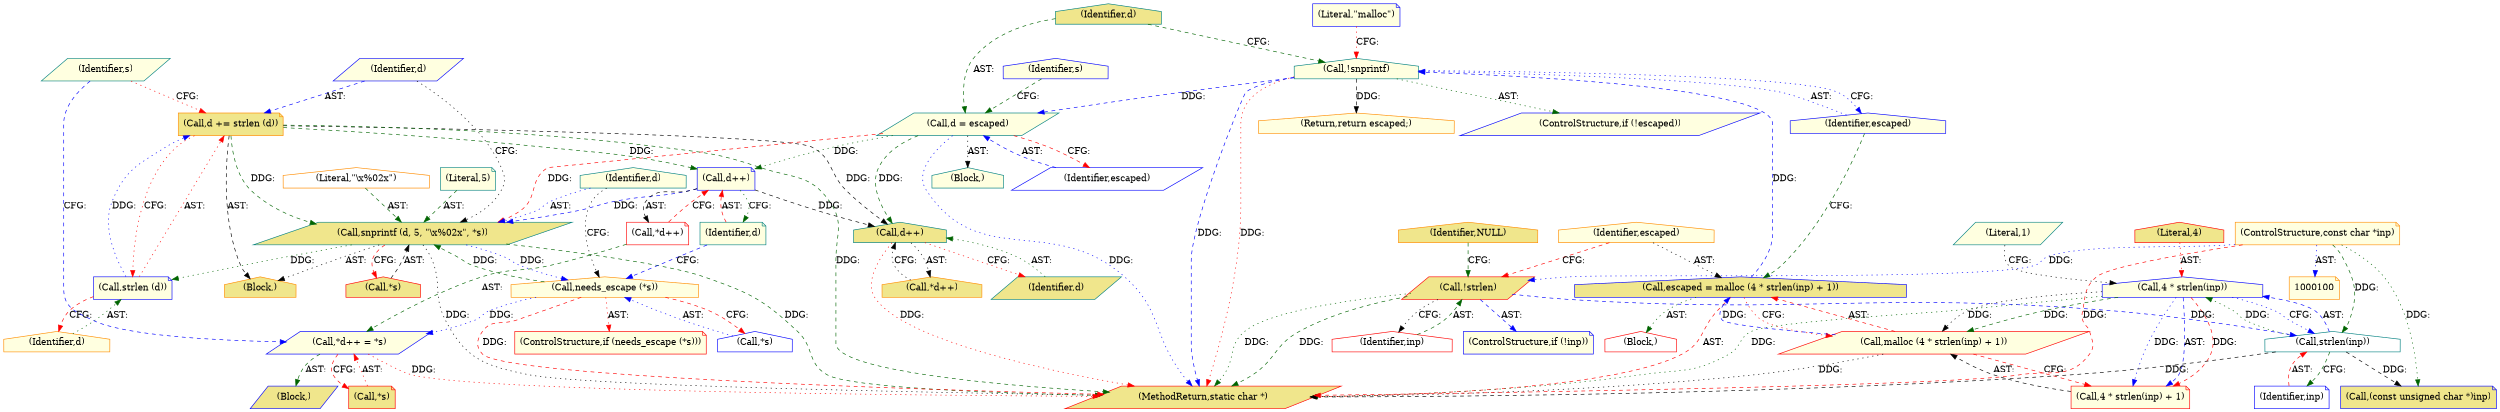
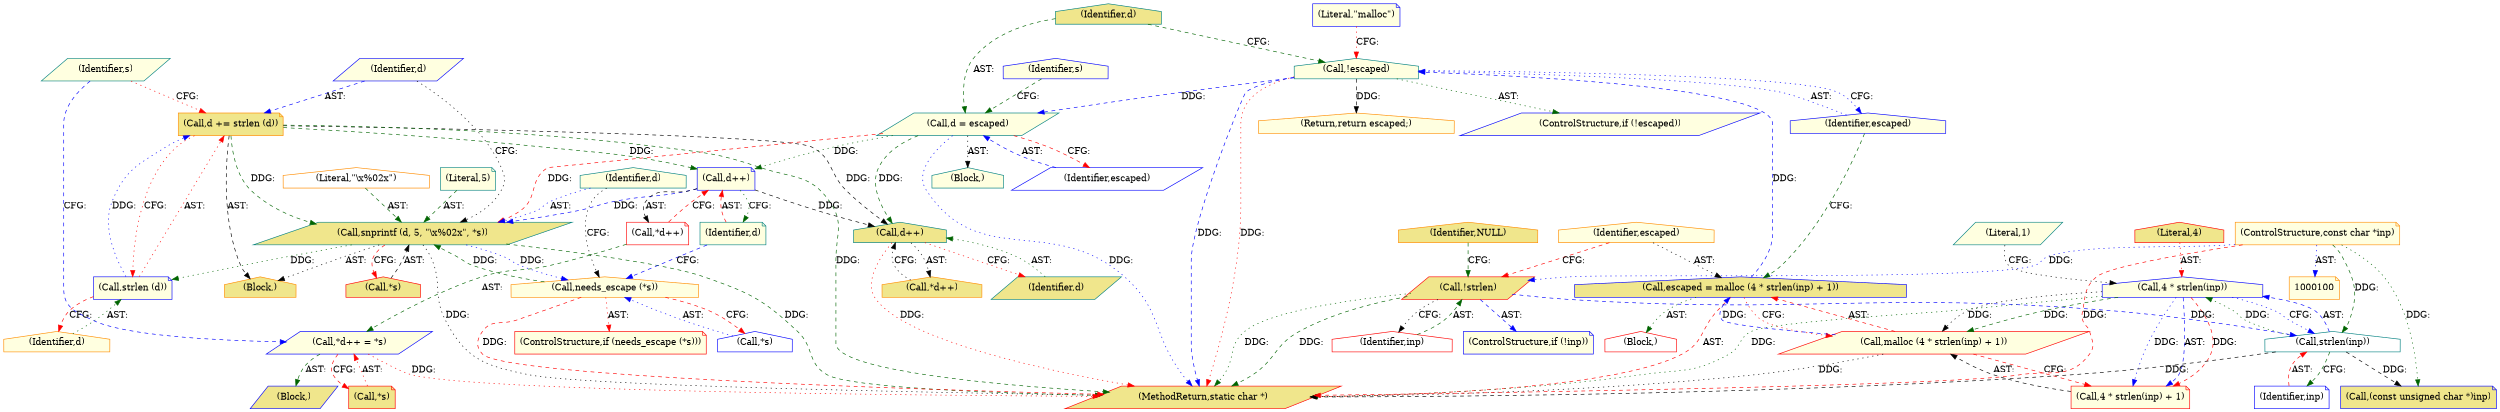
(1356, 70) -> (1356, 70)
(484, 314) -> none
